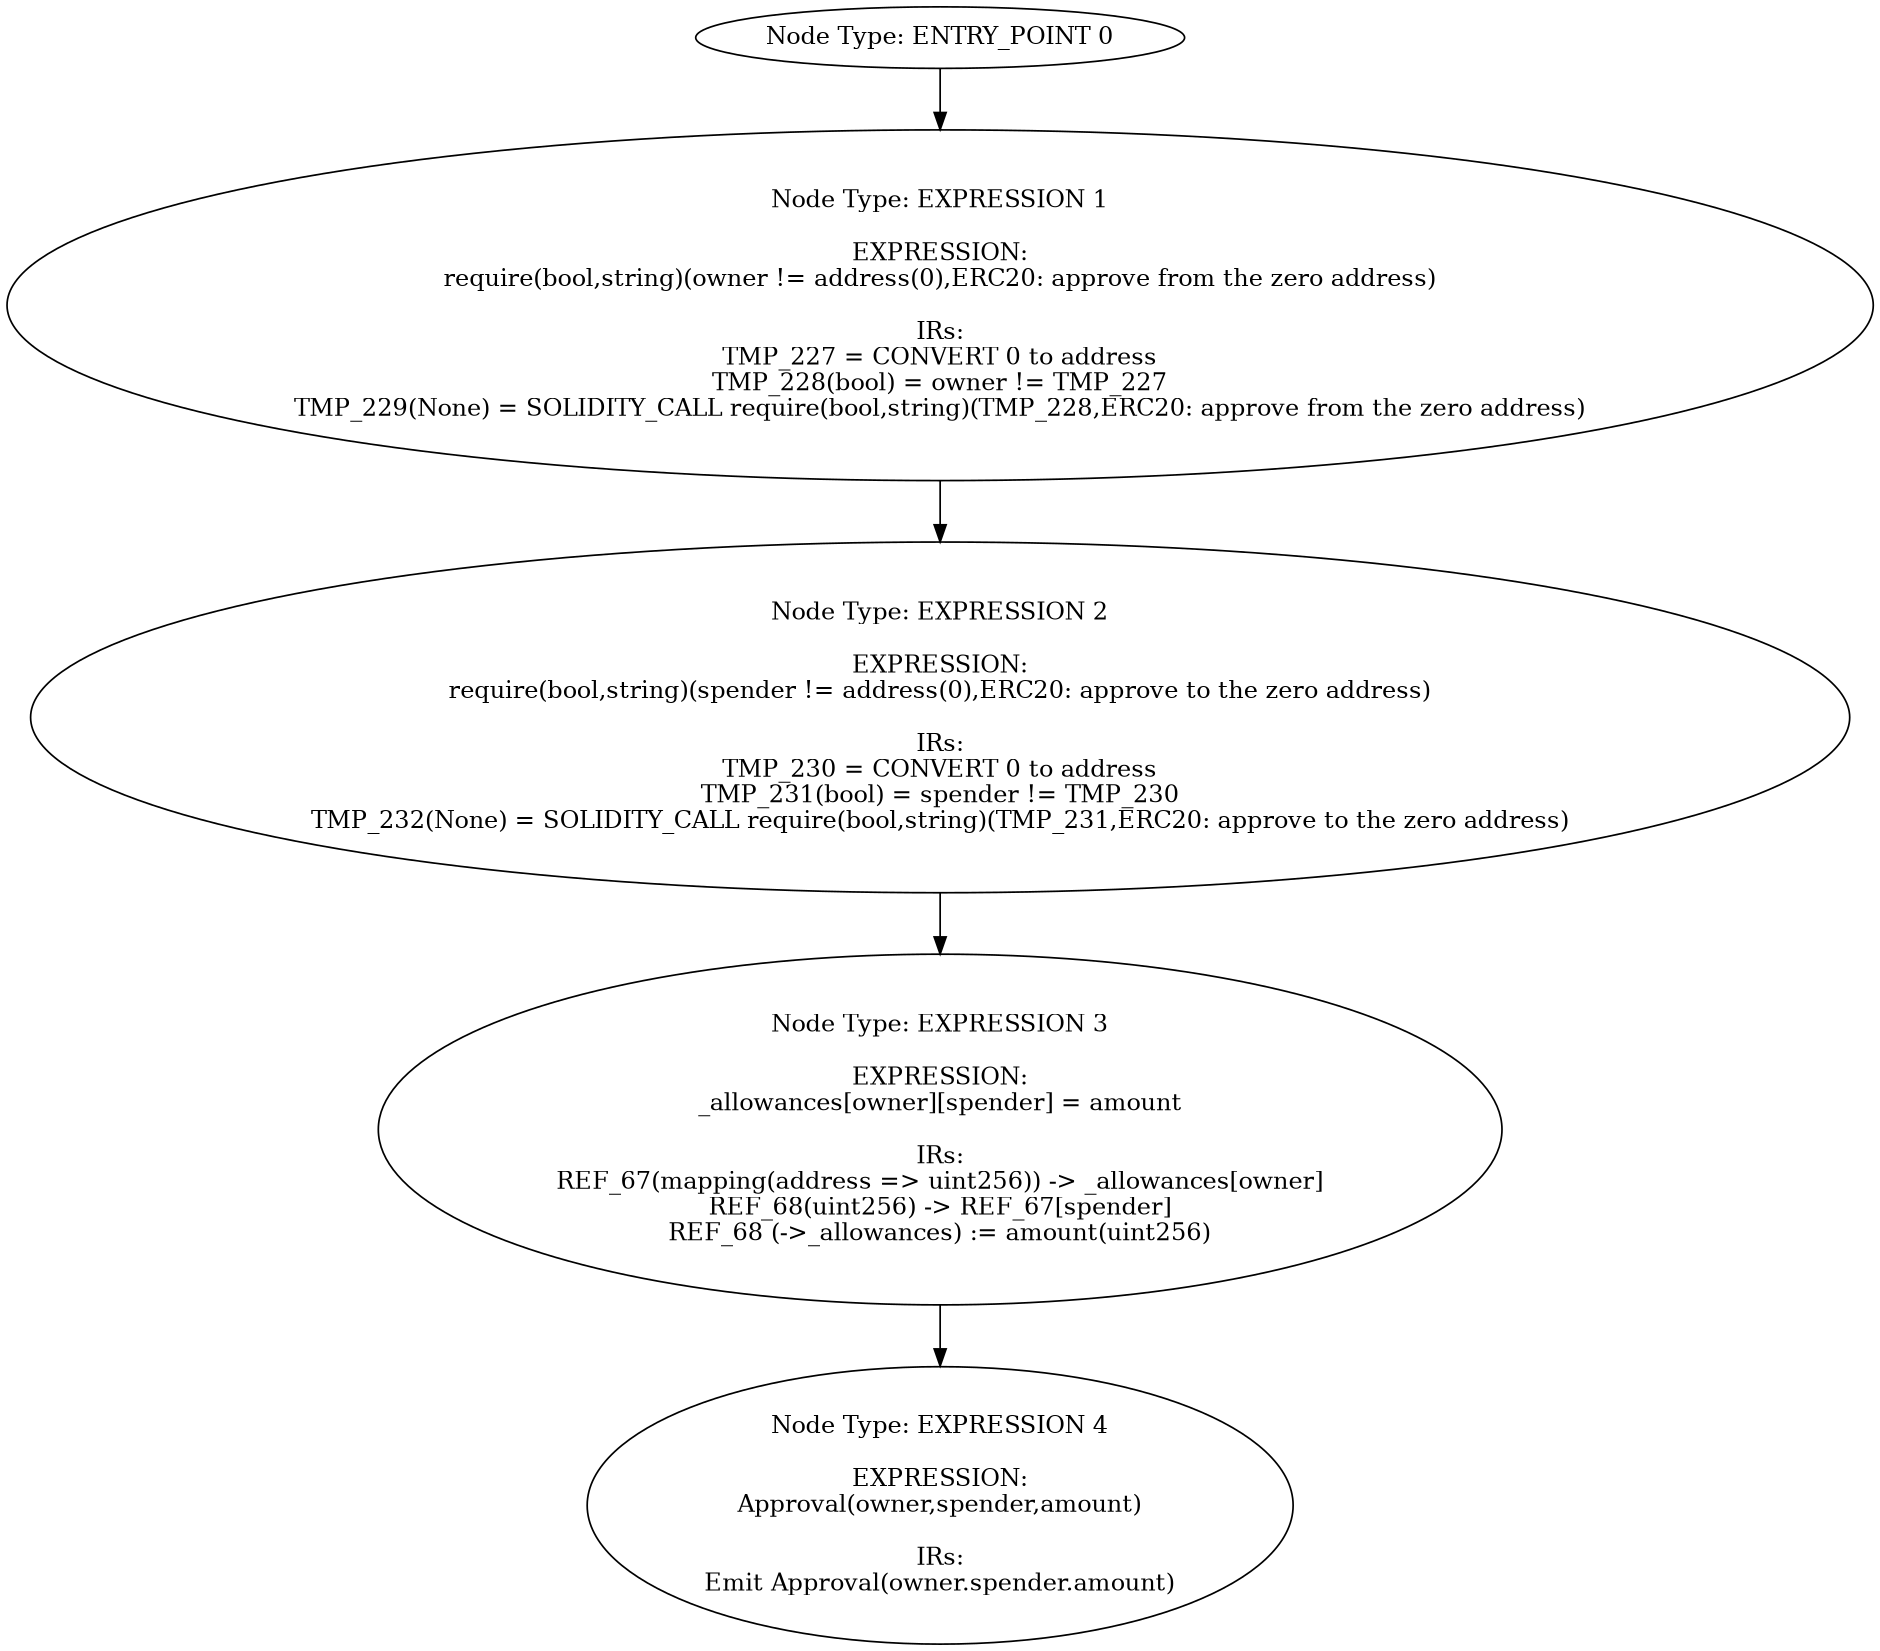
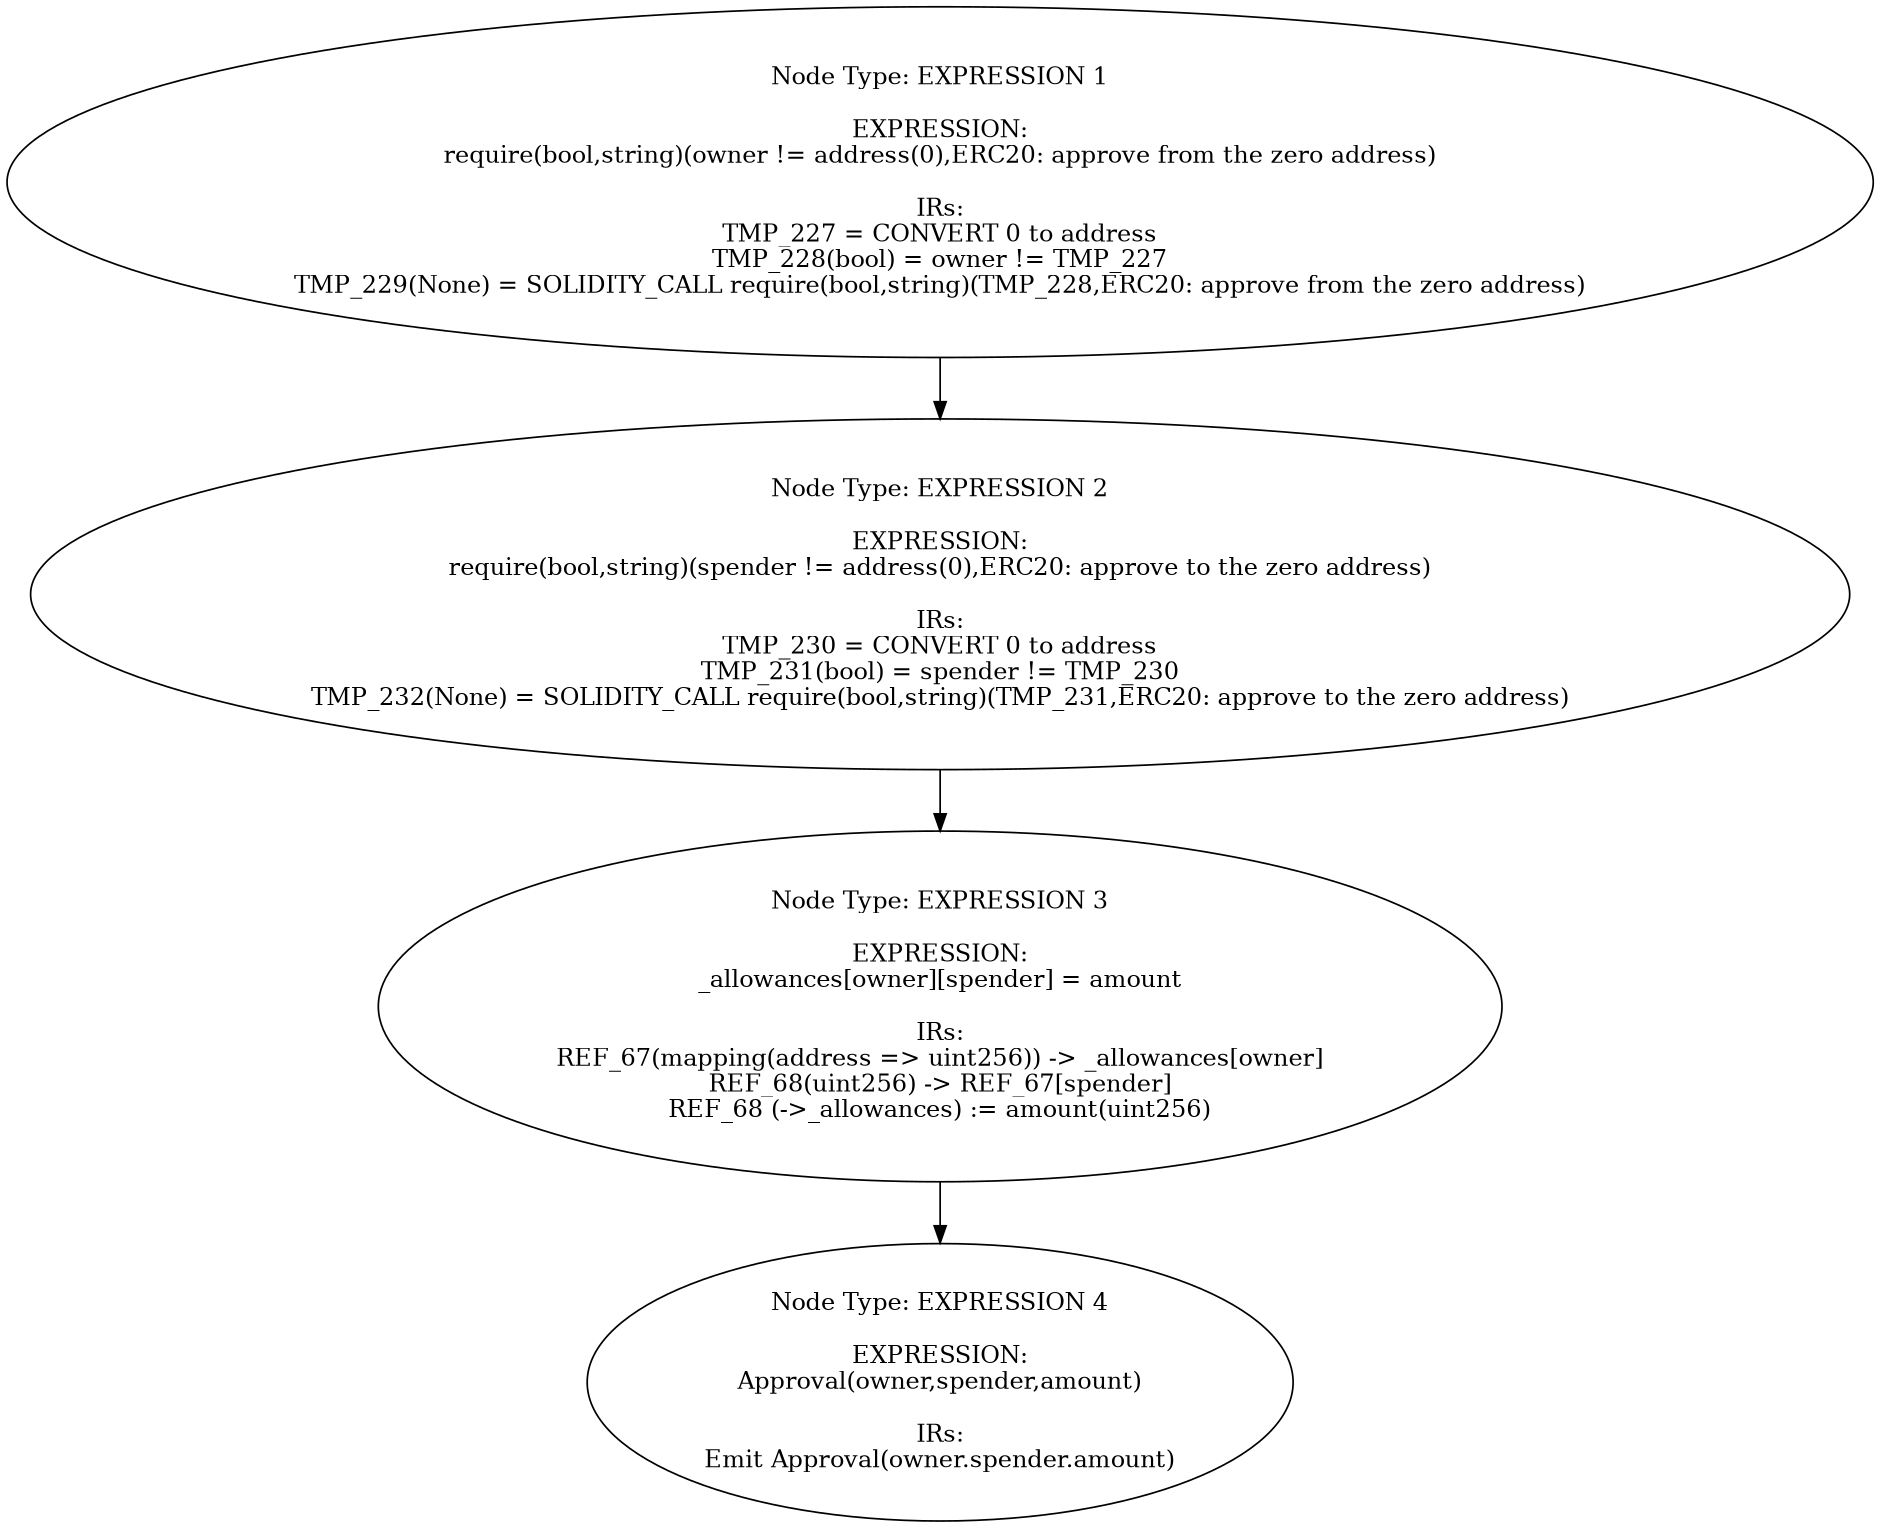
(940, 38) -> none
